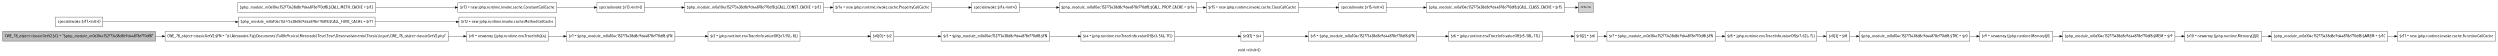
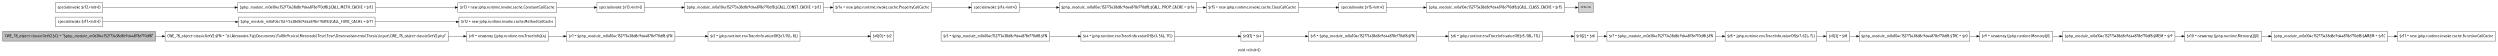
none -> (79, 7)
(916, 36) -> none
